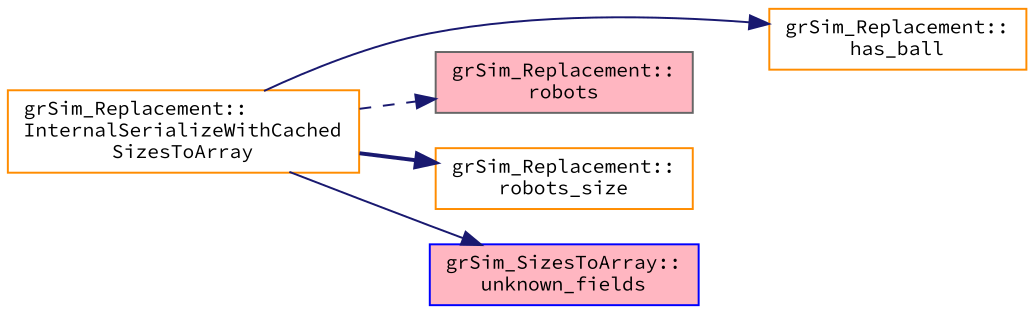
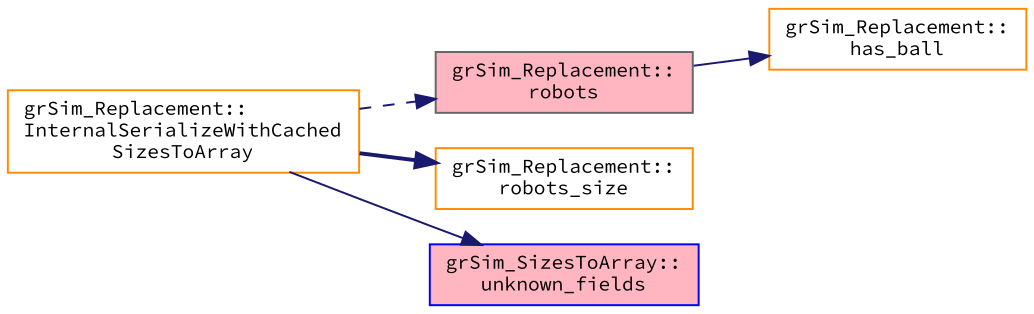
(501, 23) -> (721, 62)
